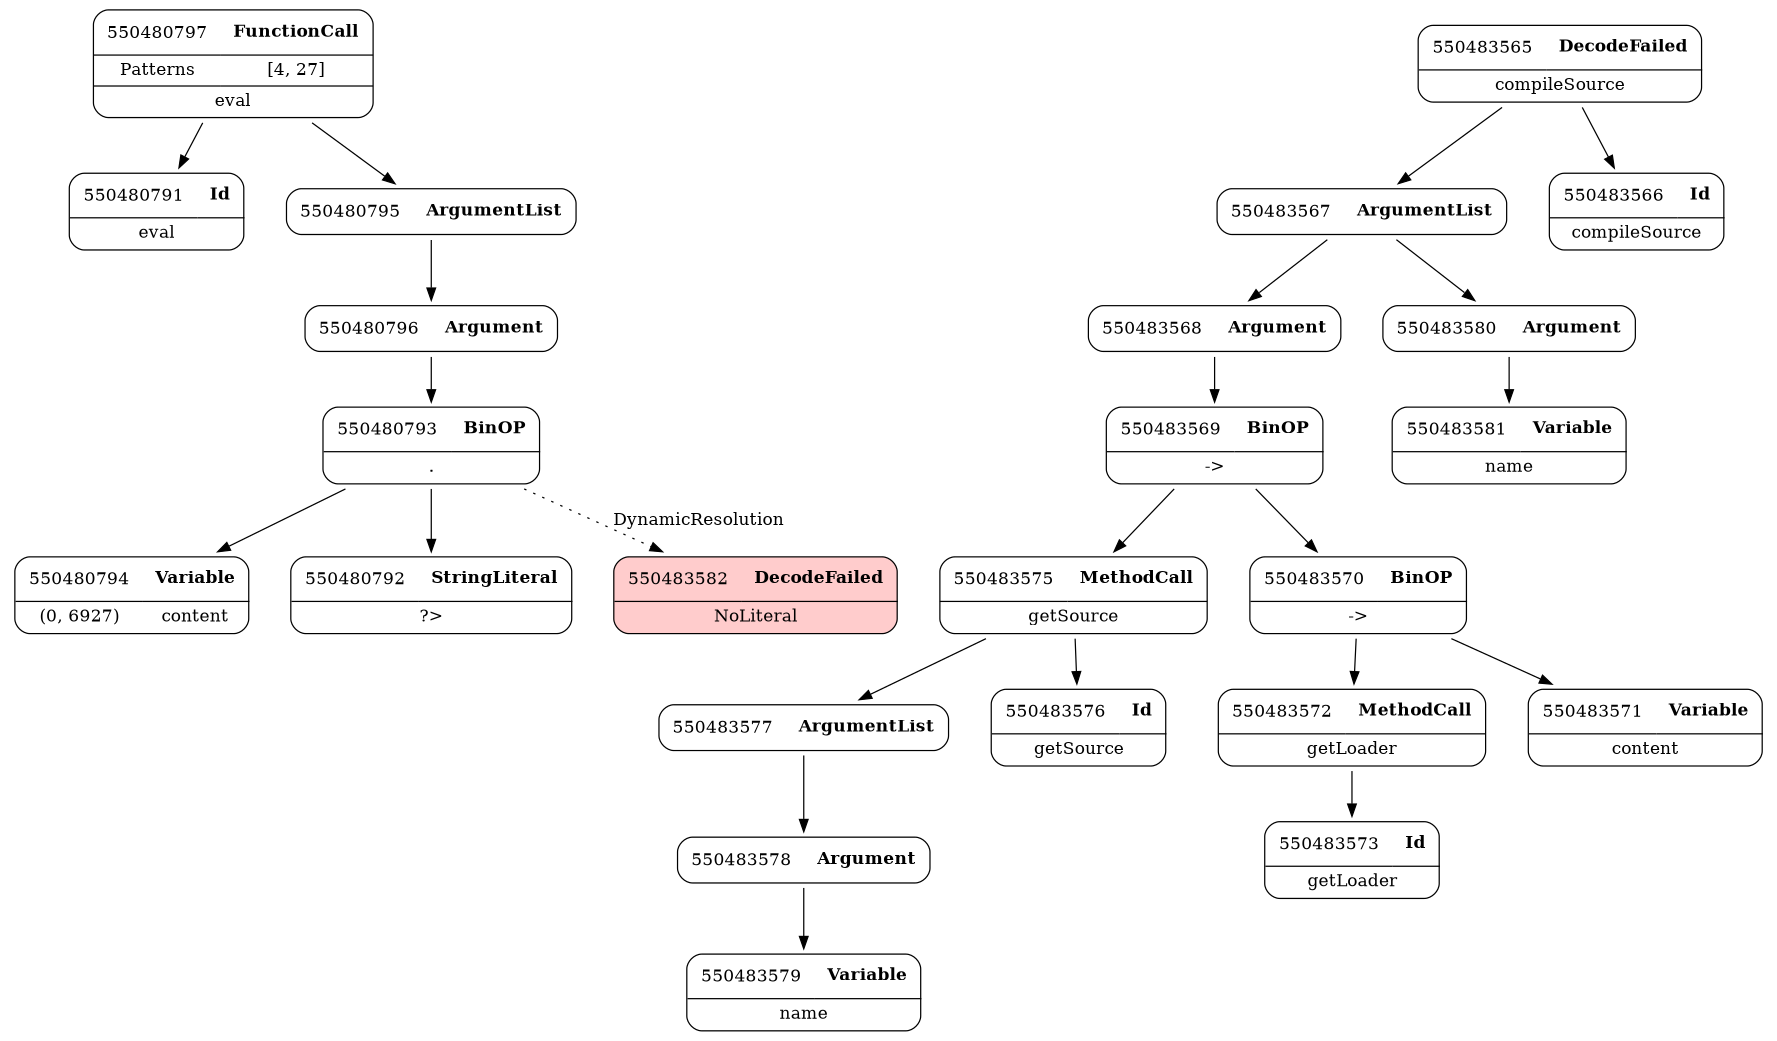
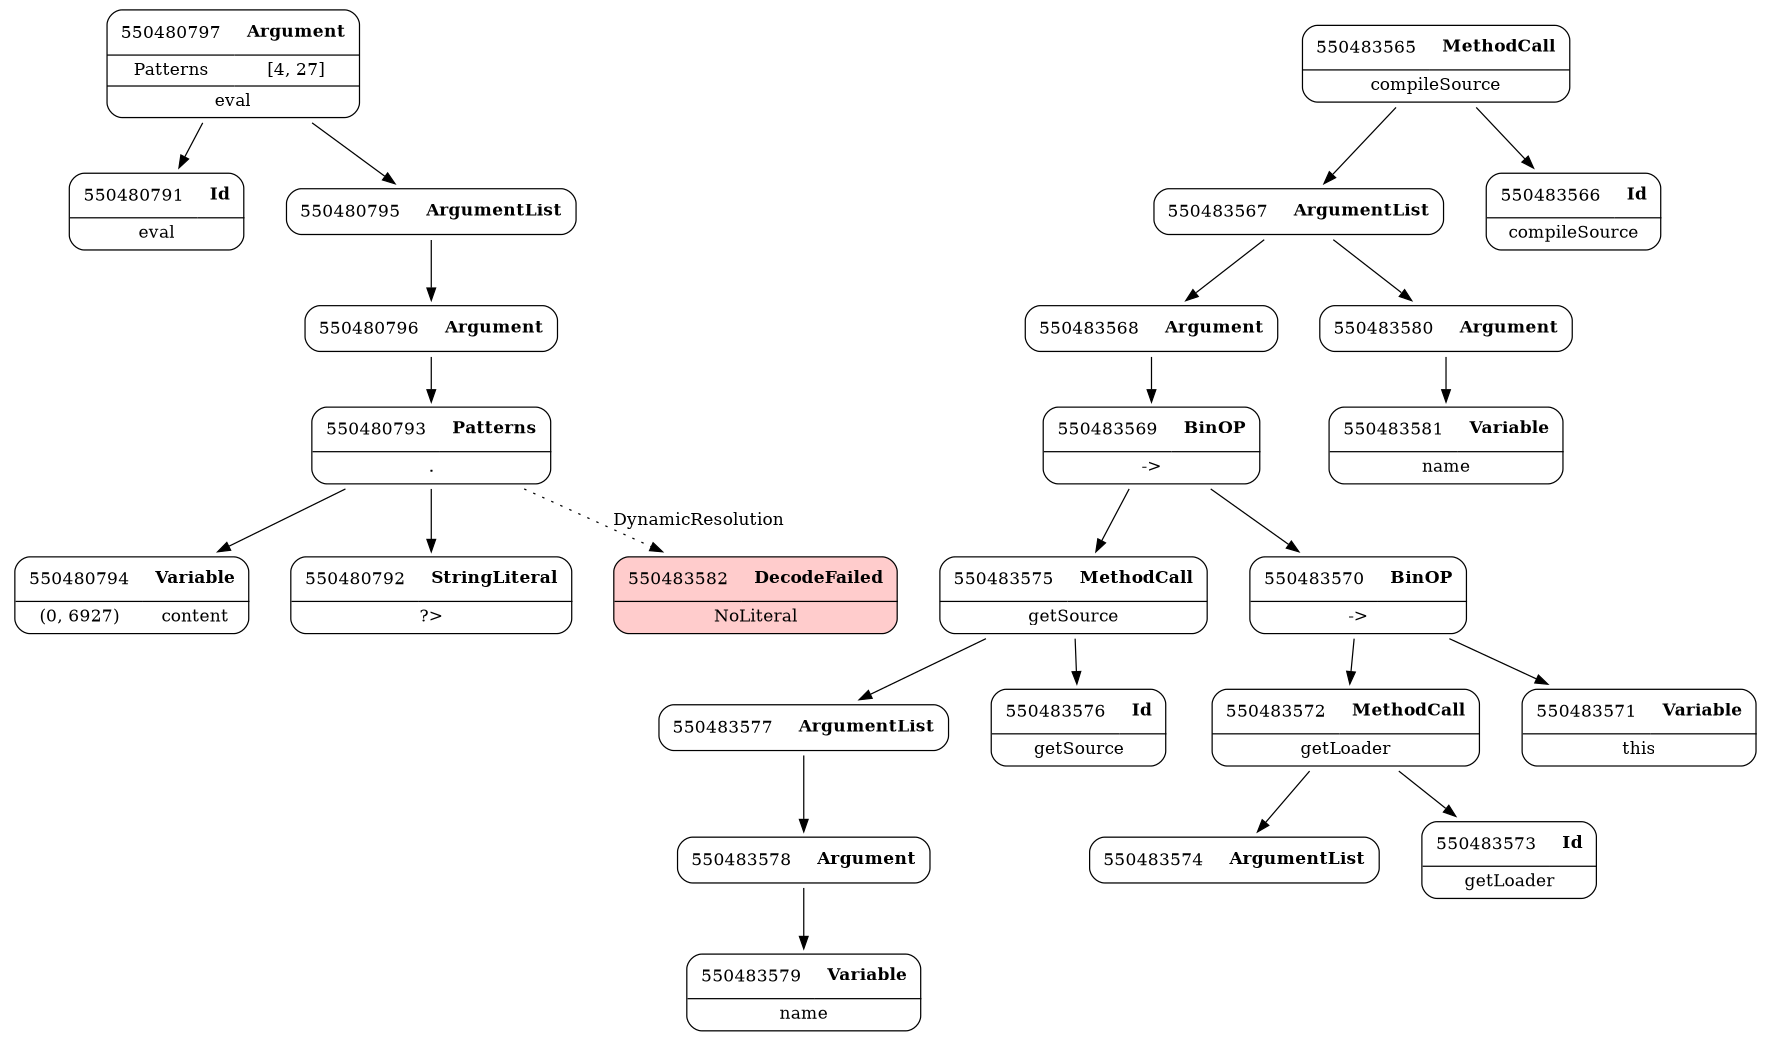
(296, 32) -> (296, 32)
(1624, 46) -> (1499, 46)
(495, 428) -> (495, 428)
(1646, 749) -> (1640, 749)
none -> (1234, 860)
